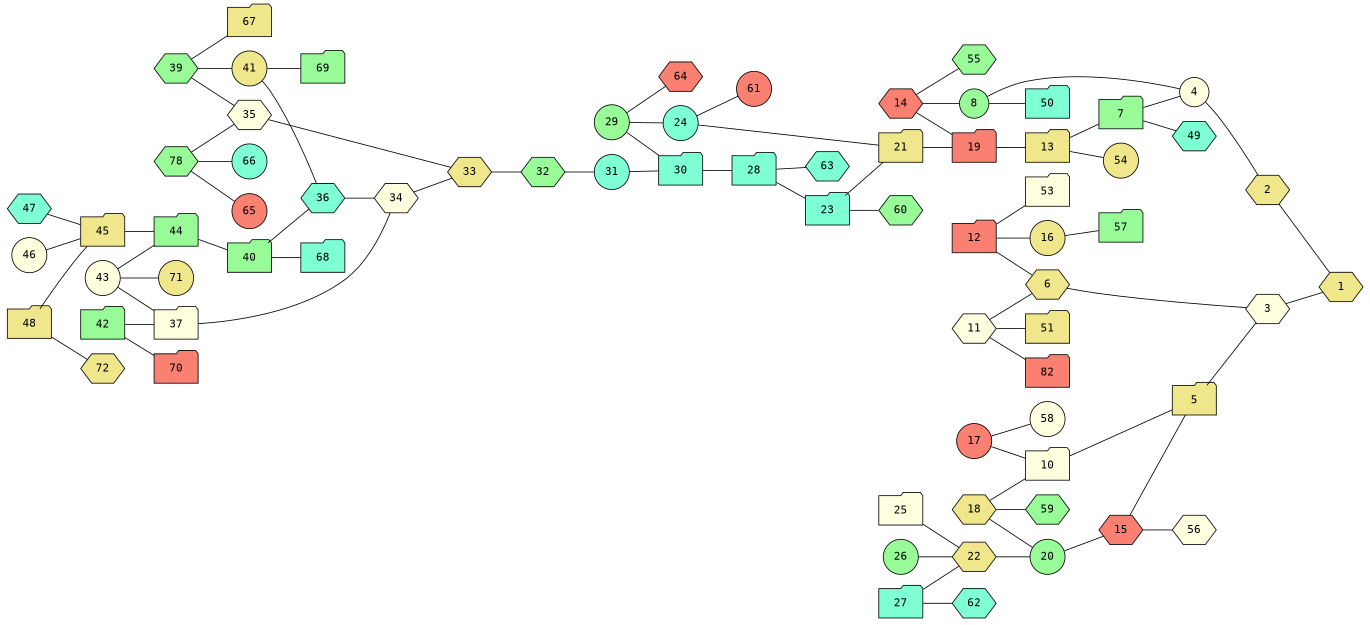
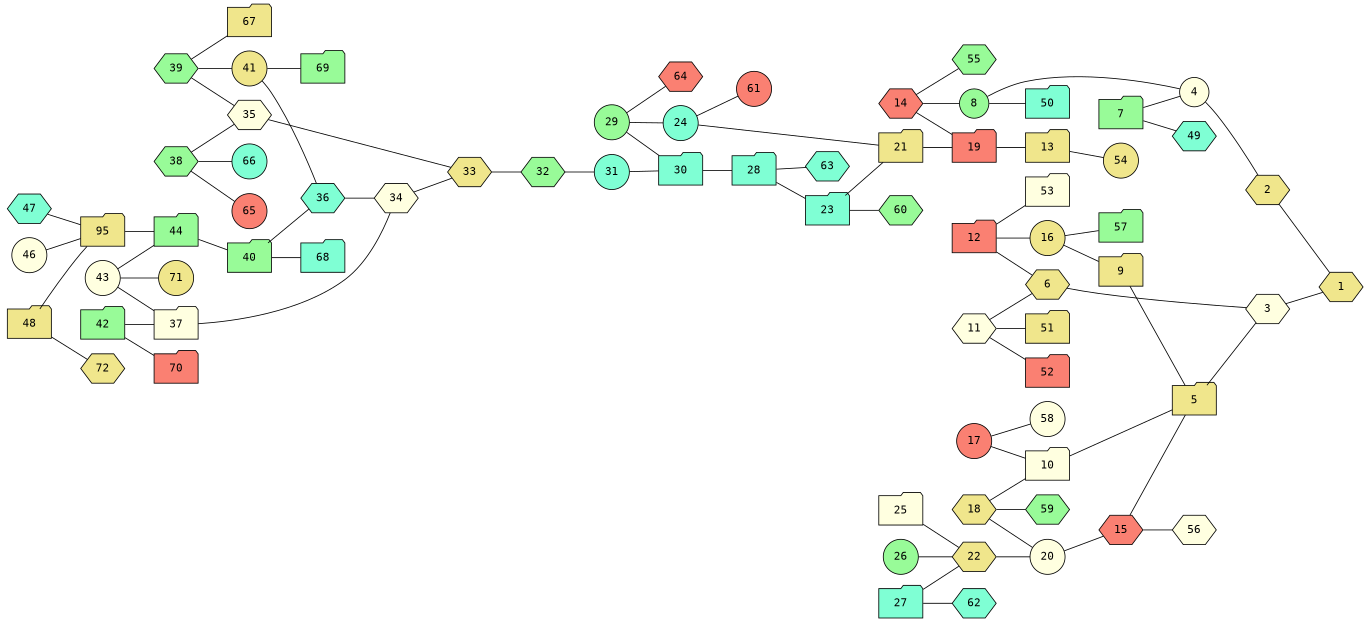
(1084, 131) -> none
(176, 161) -> (176, 161)
(103, 232) -> (103, 232)
none -> (1121, 271)
(1048, 373) -> (1048, 373)
(1048, 557) -> (1048, 557)
